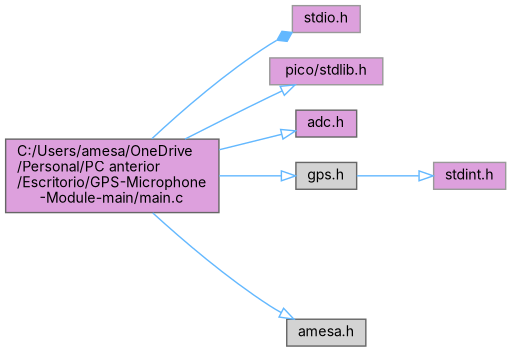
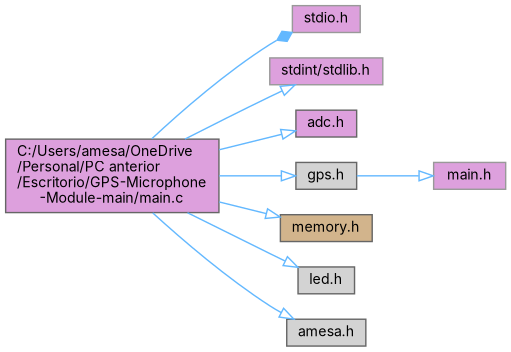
(326, 71) -> (326, 71)
(470, 176) -> (470, 176)
none -> (326, 228)
none -> (326, 280)
